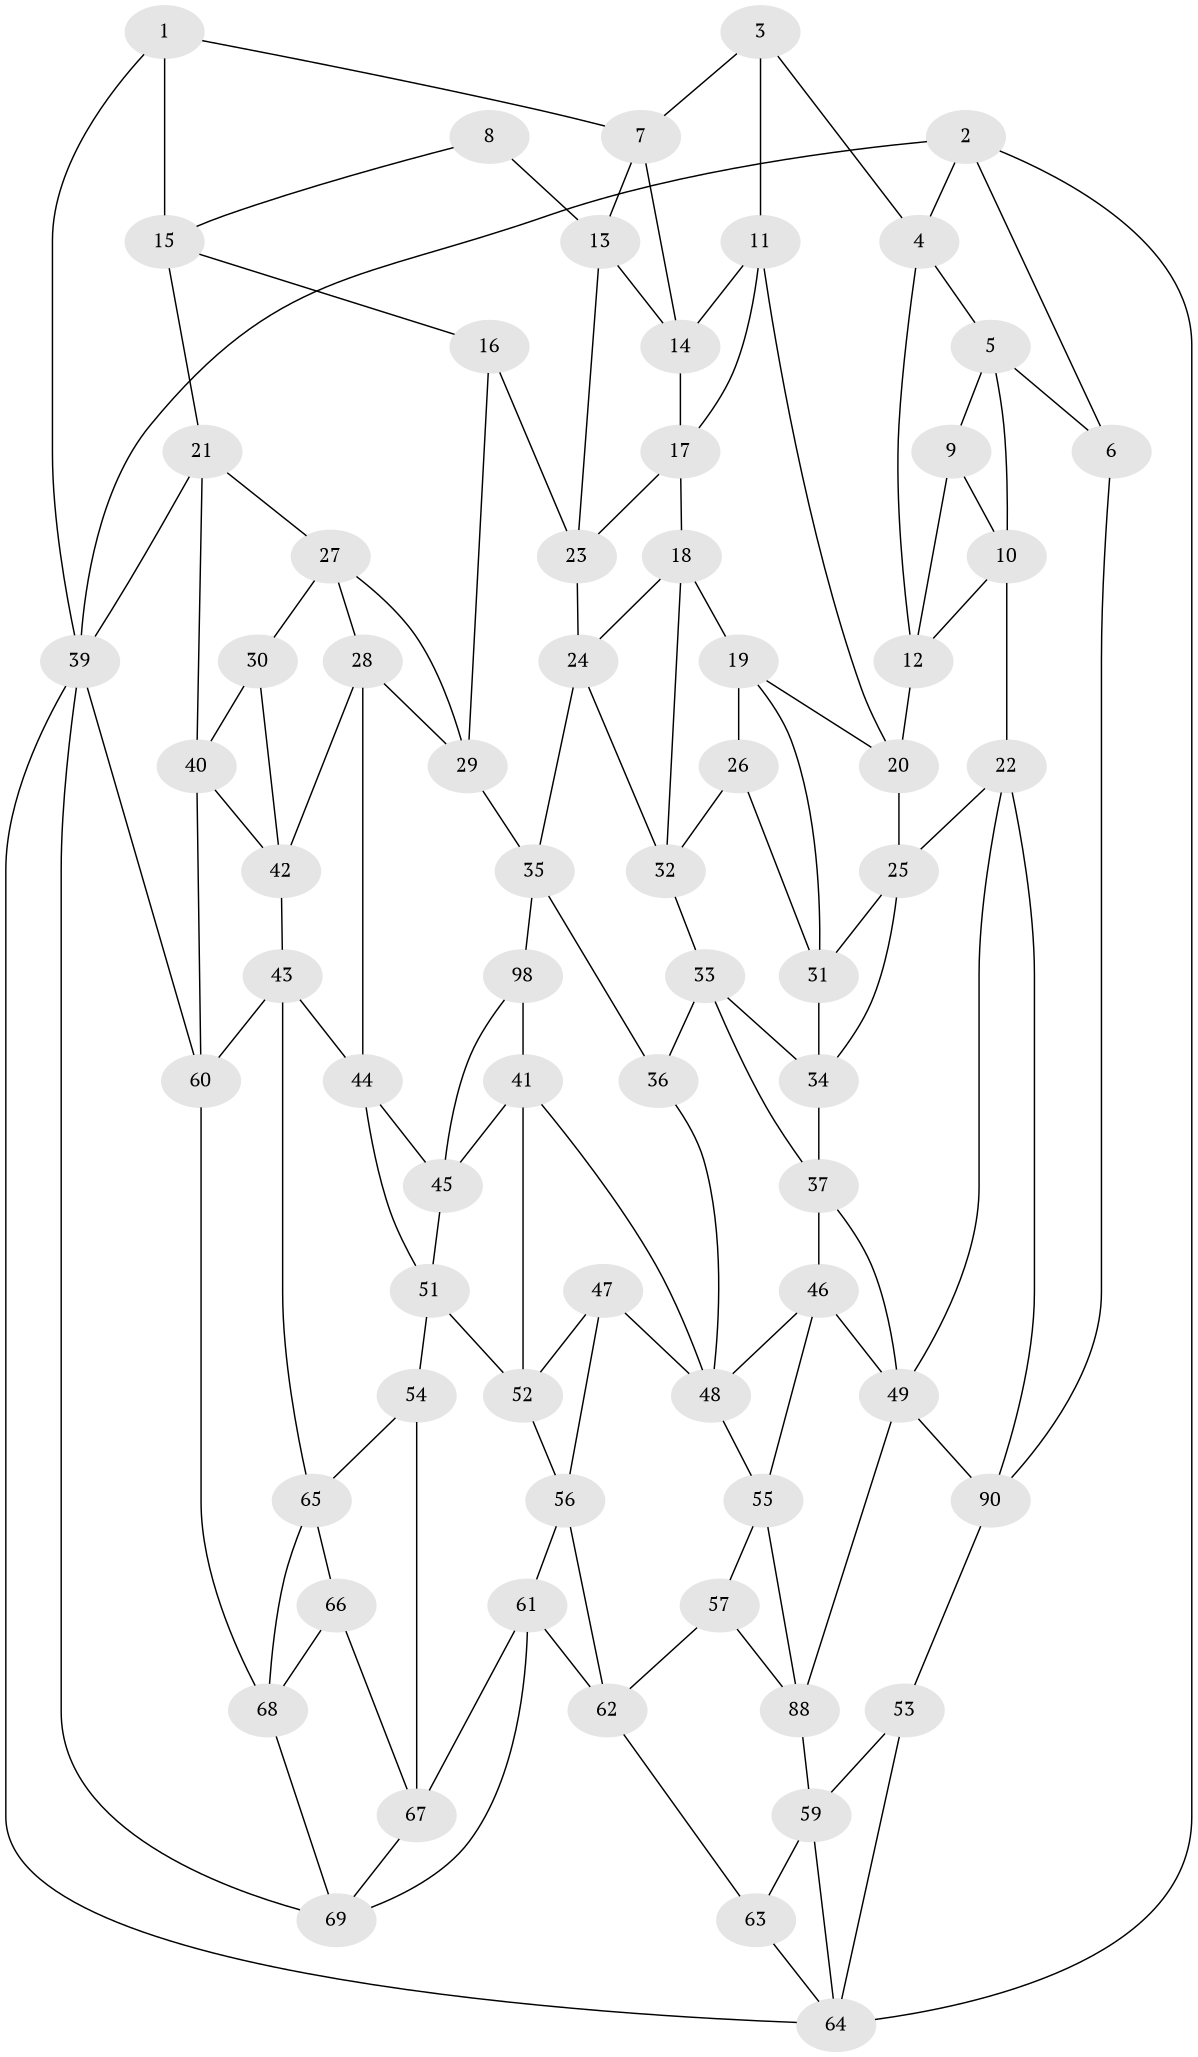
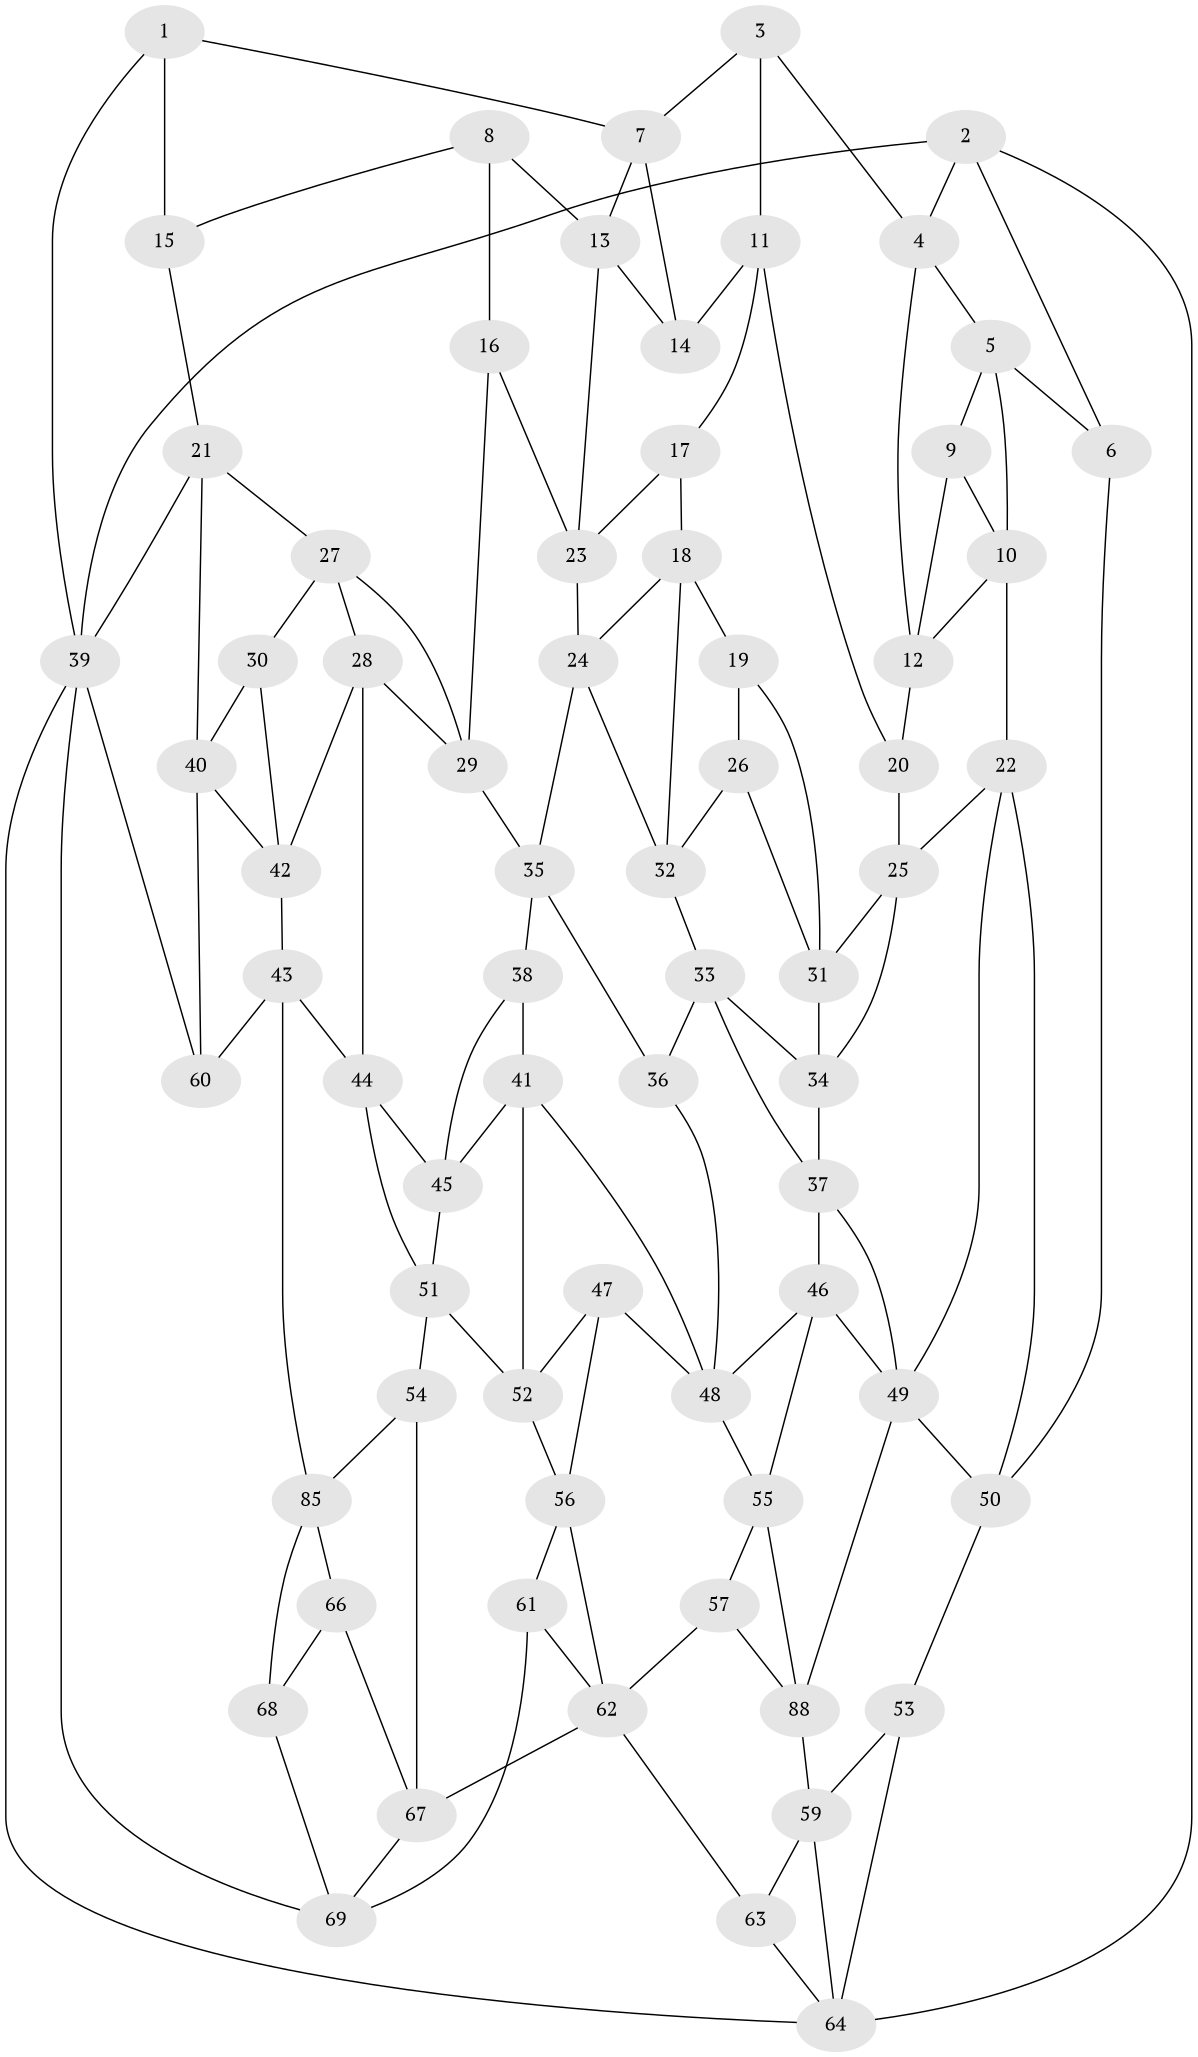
(333, 296) -> (490, 246)
(680, 399) -> none
(819, 714) -> none
(523, 976) -> (523, 976)
(201, 1401) -> none
(312, 1501) -> (312, 1501)
(991, 1501) -> (991, 1501)
(472, 1711) -> (519, 1759)
